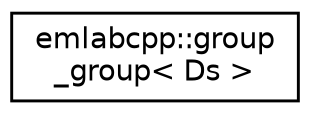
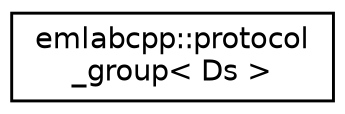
(155, 57) -> (173, 57)
